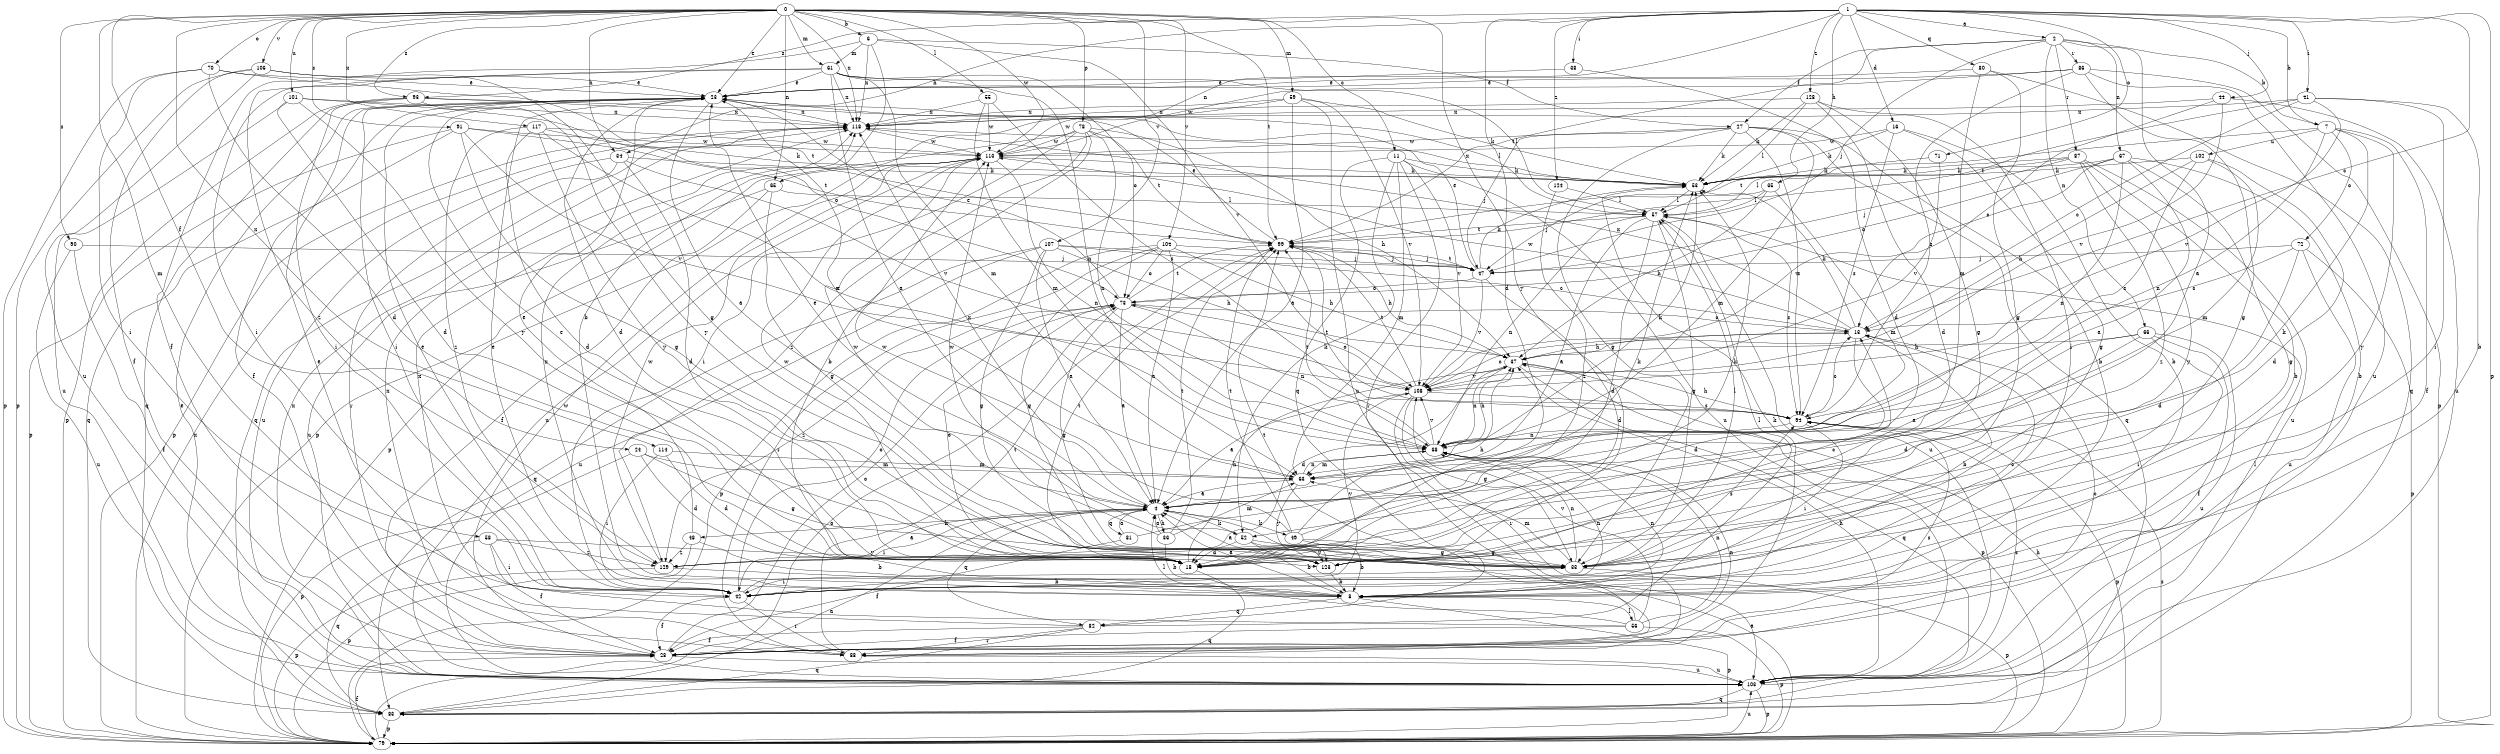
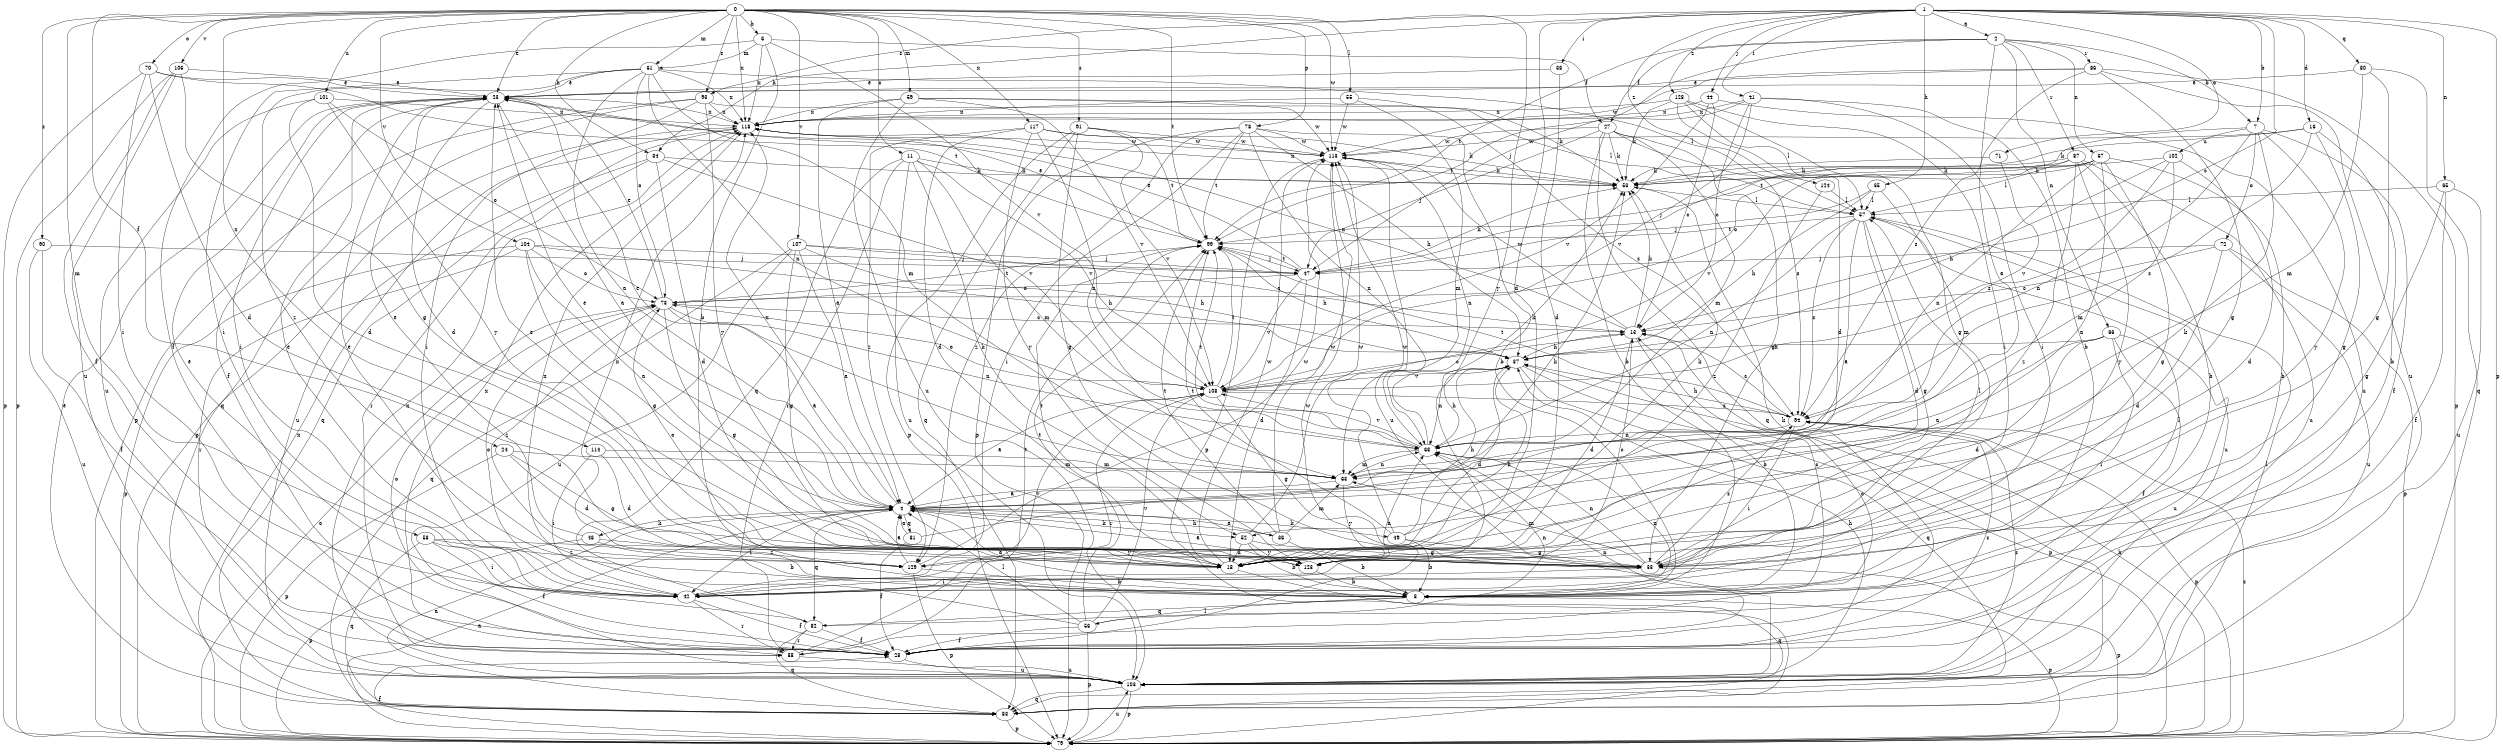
(786, 97) -> none
